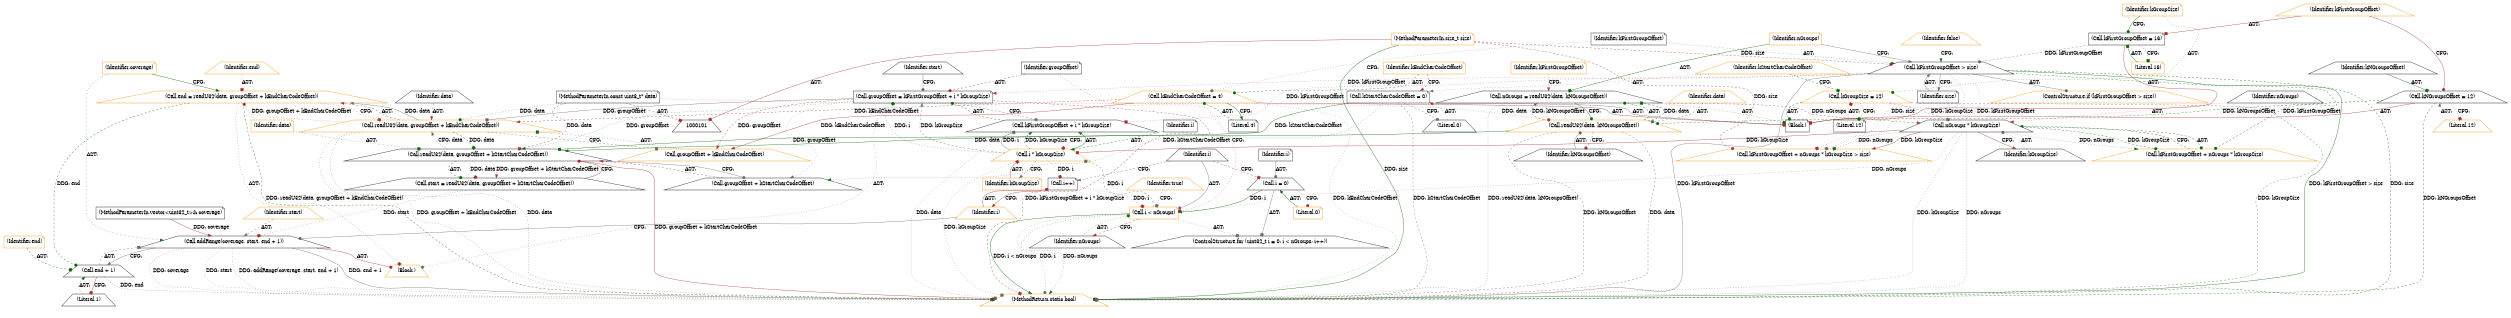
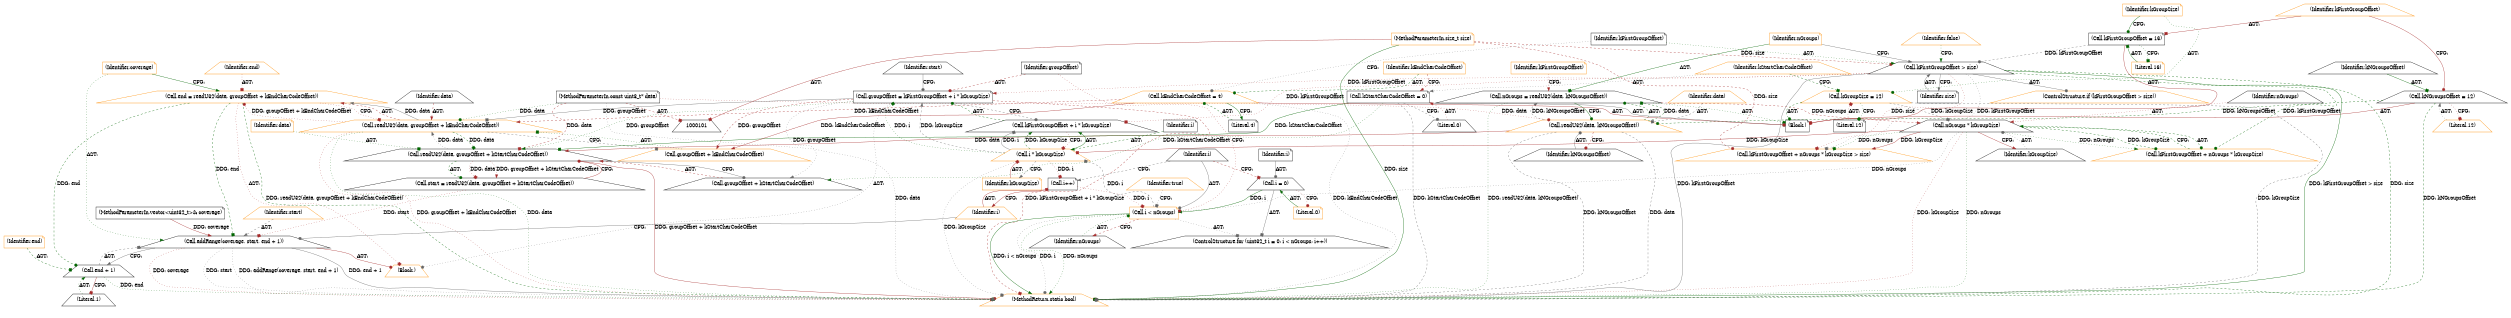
(450, 140) -> (450, 140)
(921, 140) -> (921, 140)
none -> (215, 167)
(913, 214) -> (838, 154)
